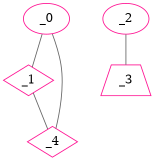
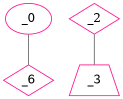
(126, 19) -> (94, 19)
(29, 80) -> (29, 80)
(52, 142) -> none
